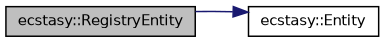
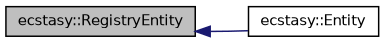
(214, 11) -> (229, 31)
